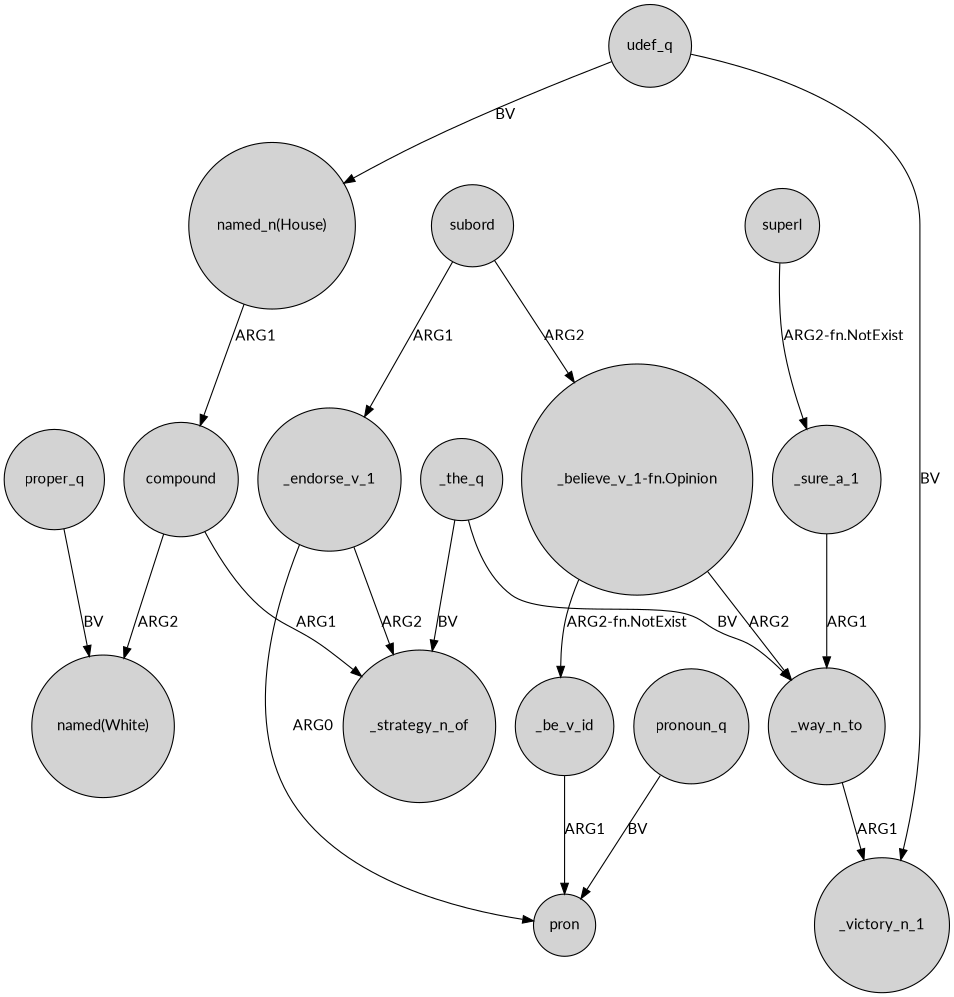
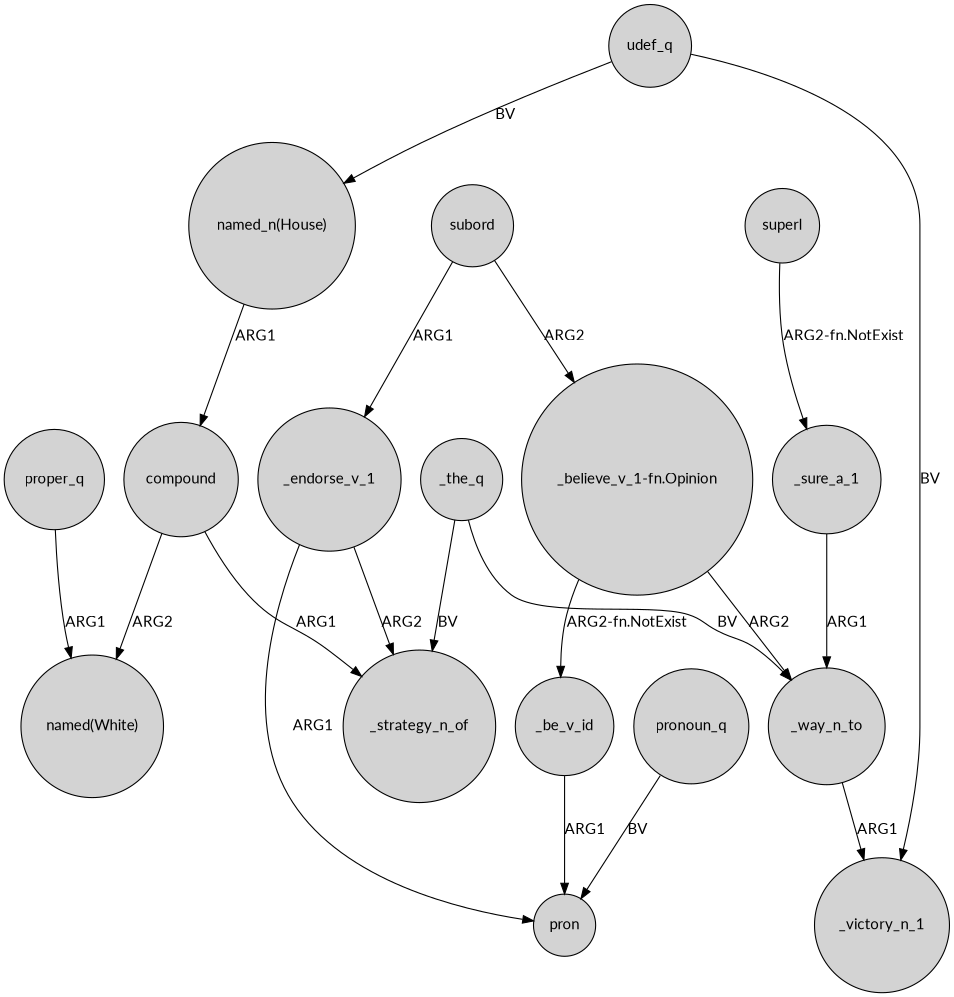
(94, 623) -> (86, 623)
(313, 726) -> (313, 726)
